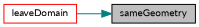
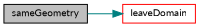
(89, 14) -> (100, 14)
